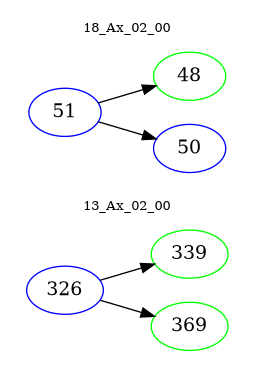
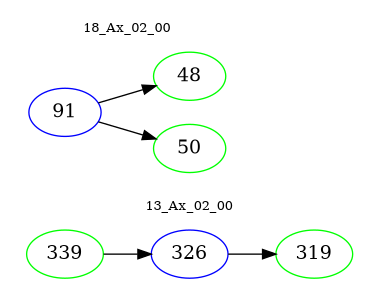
(65, 112) -> (65, 112)
(190, 148) -> (190, 148)
(121, 274) -> (121, 254)
(190, 326) -> (314, 254)
